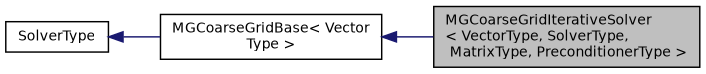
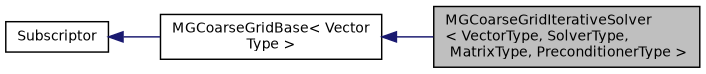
(57, 37) -> (57, 37)
